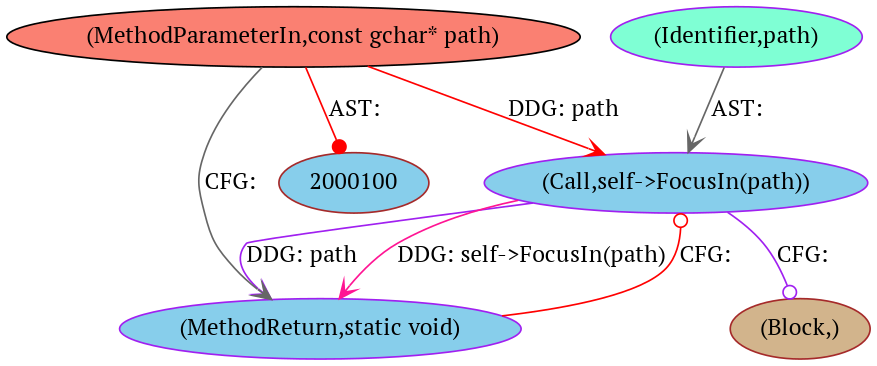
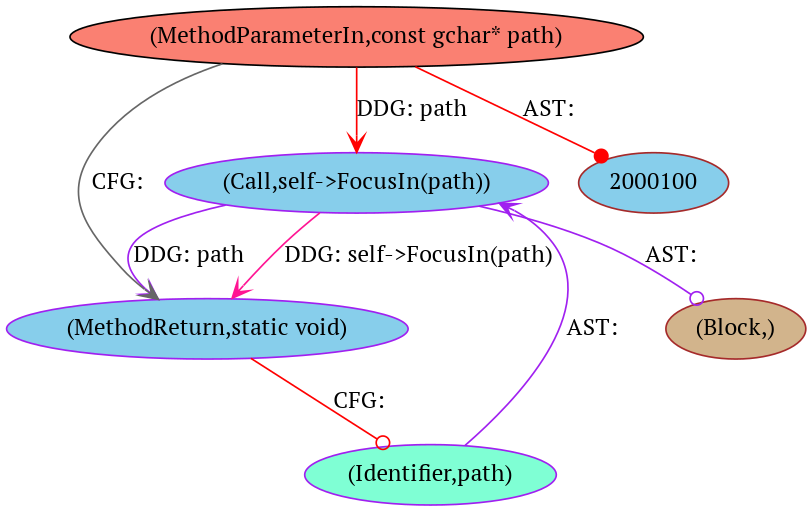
(710, 102) -> (557, 333)
(806, 256) -> (675, 256)
(609, 296) -> (314, 399)
